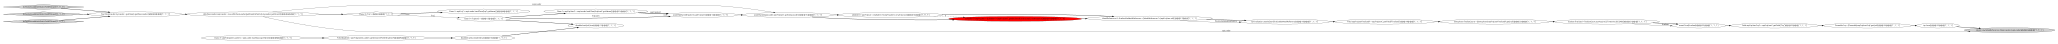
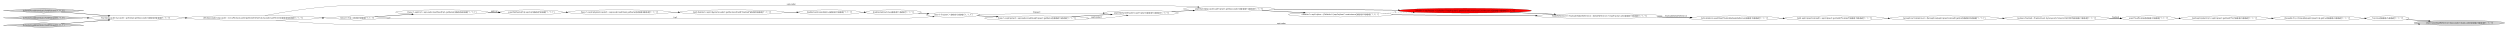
none -> (531, 12)
(590, 18) -> (1041, 14)
(539, 22) -> (923, 14)
